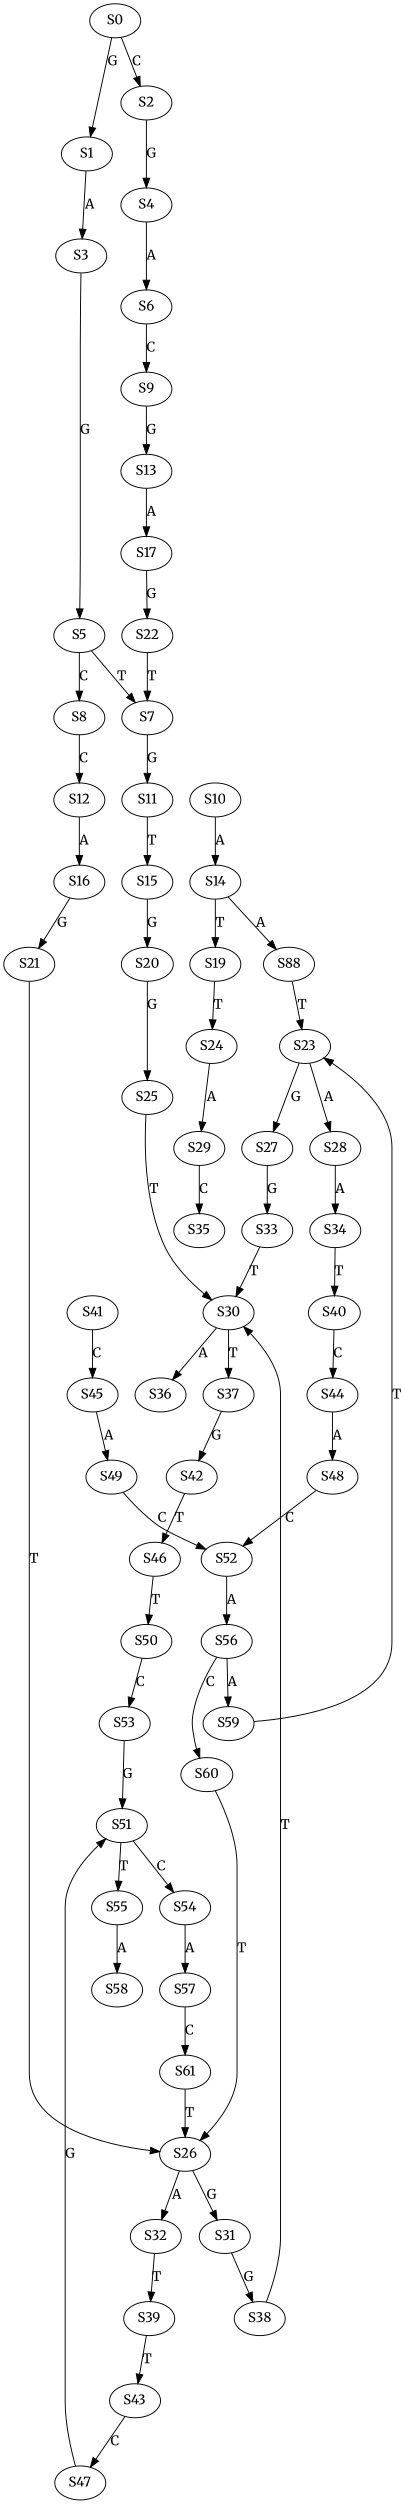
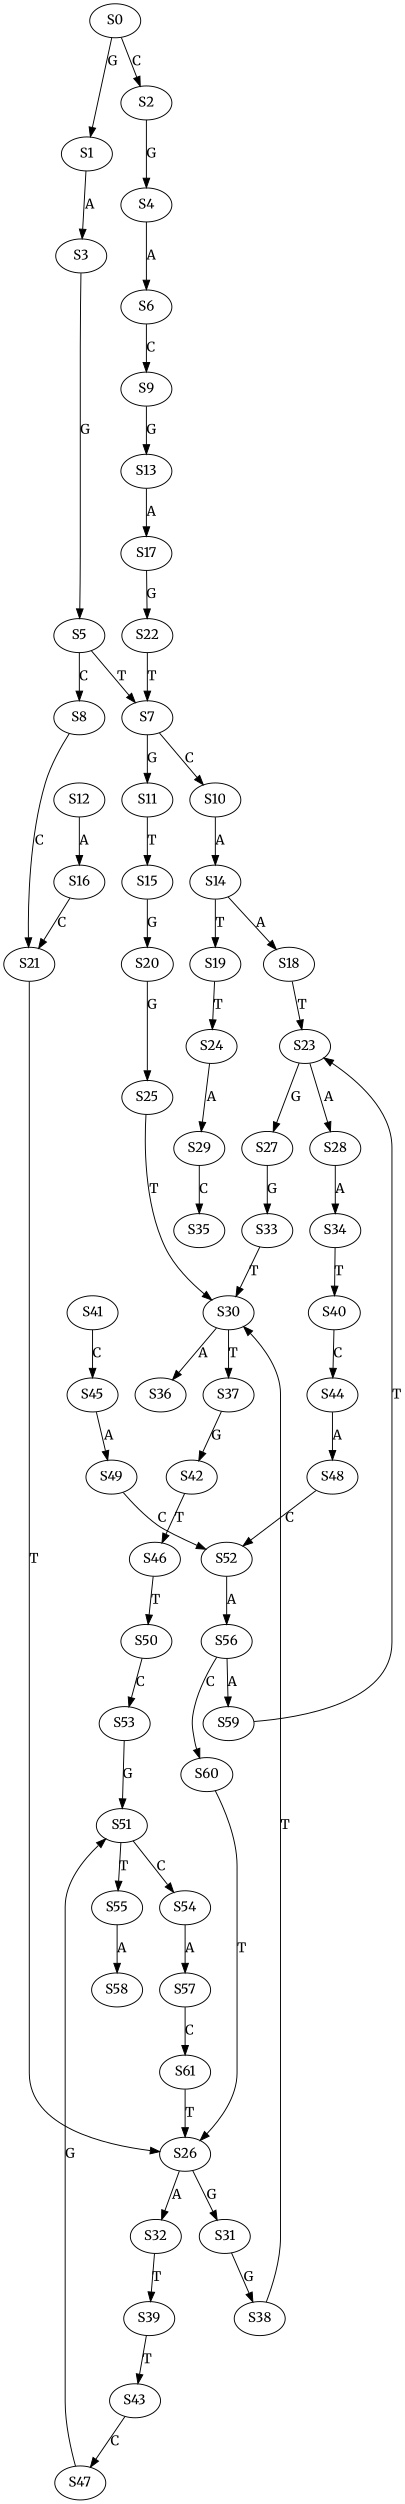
(79, 754) -> (35, 832)
none -> (178, 755)
(62, 923) -> (62, 923)
(289, 964) -> (289, 964)
